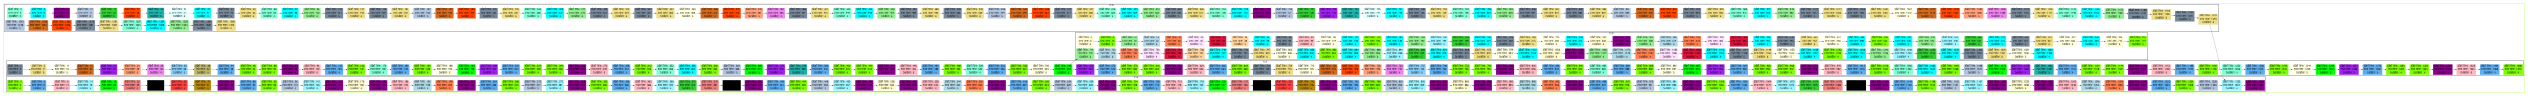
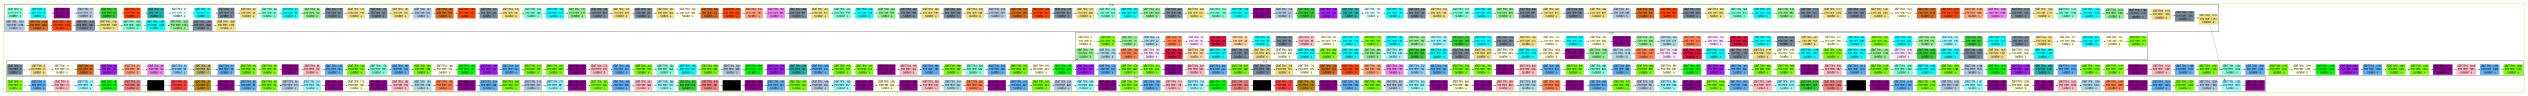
(1903, 54) -> (1903, 54)
